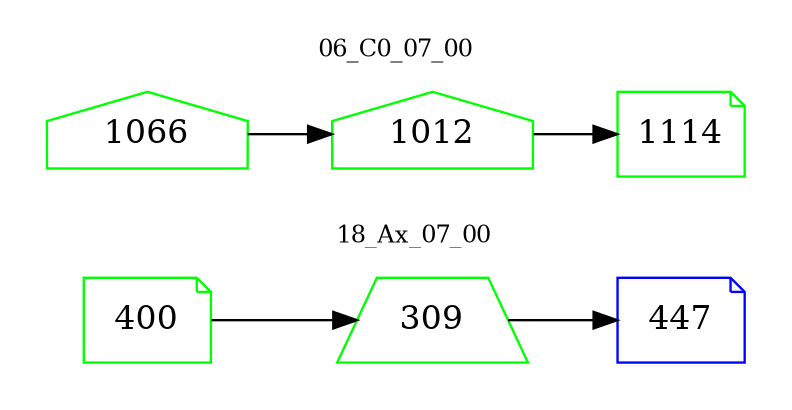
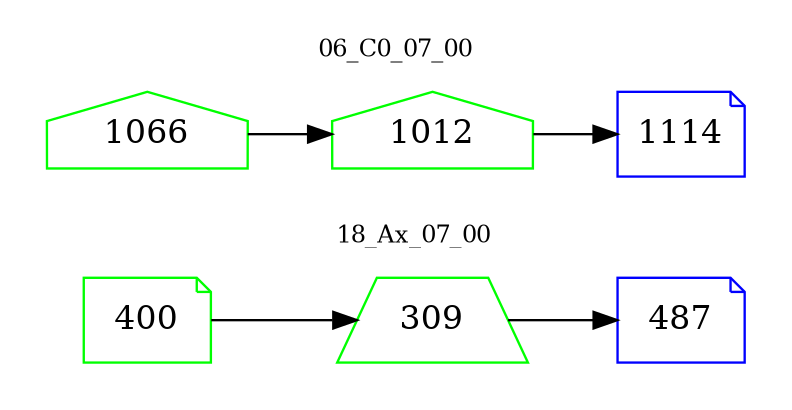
(681, 134) -> (681, 134)
(681, 320) -> (681, 320)
